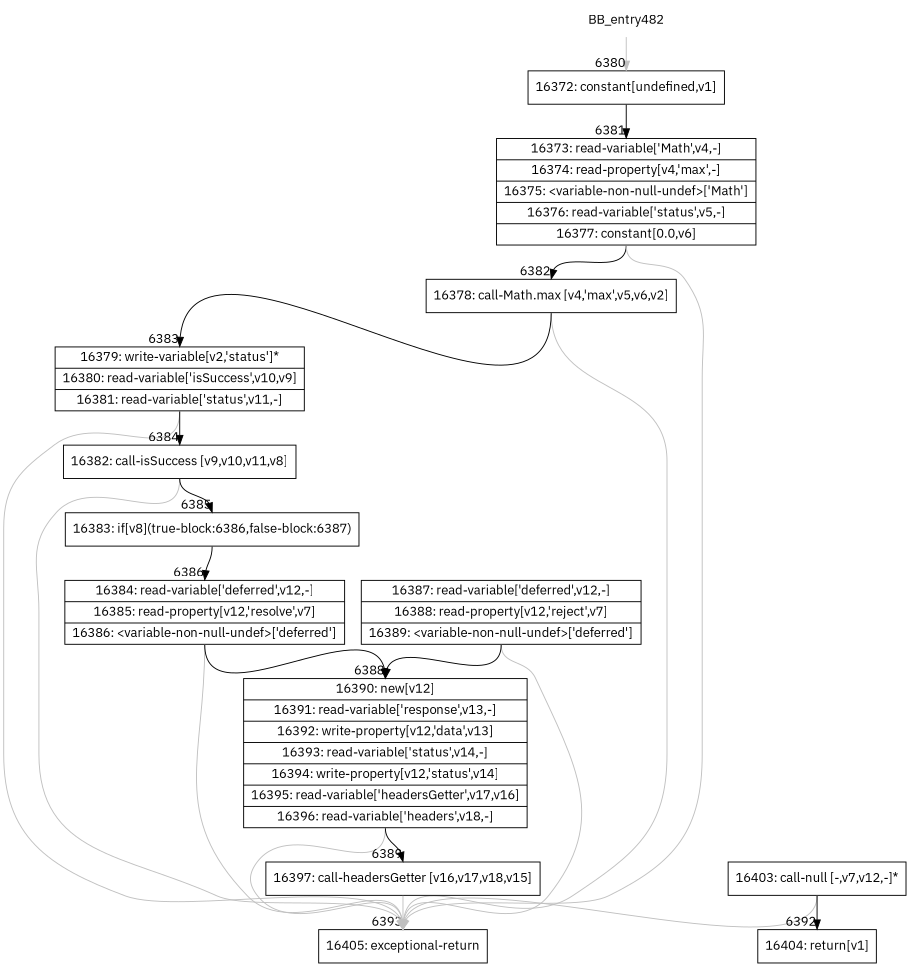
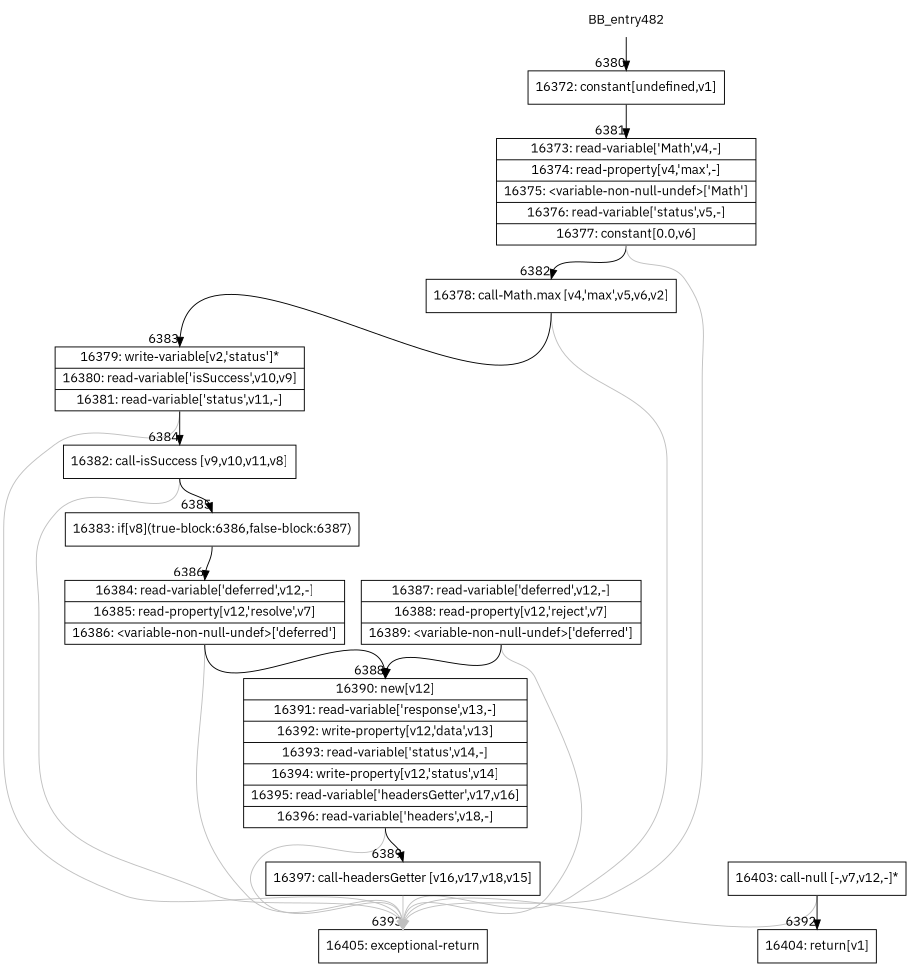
(626, 49) -> (626, 49)
